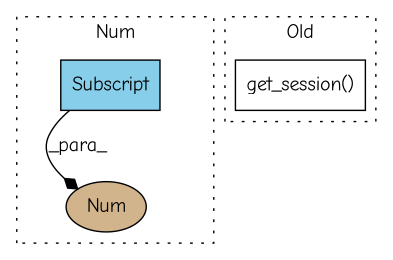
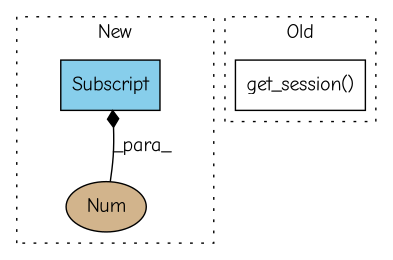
(115, 33) -> (115, 33)
(47, 143) -> (113, 155)
